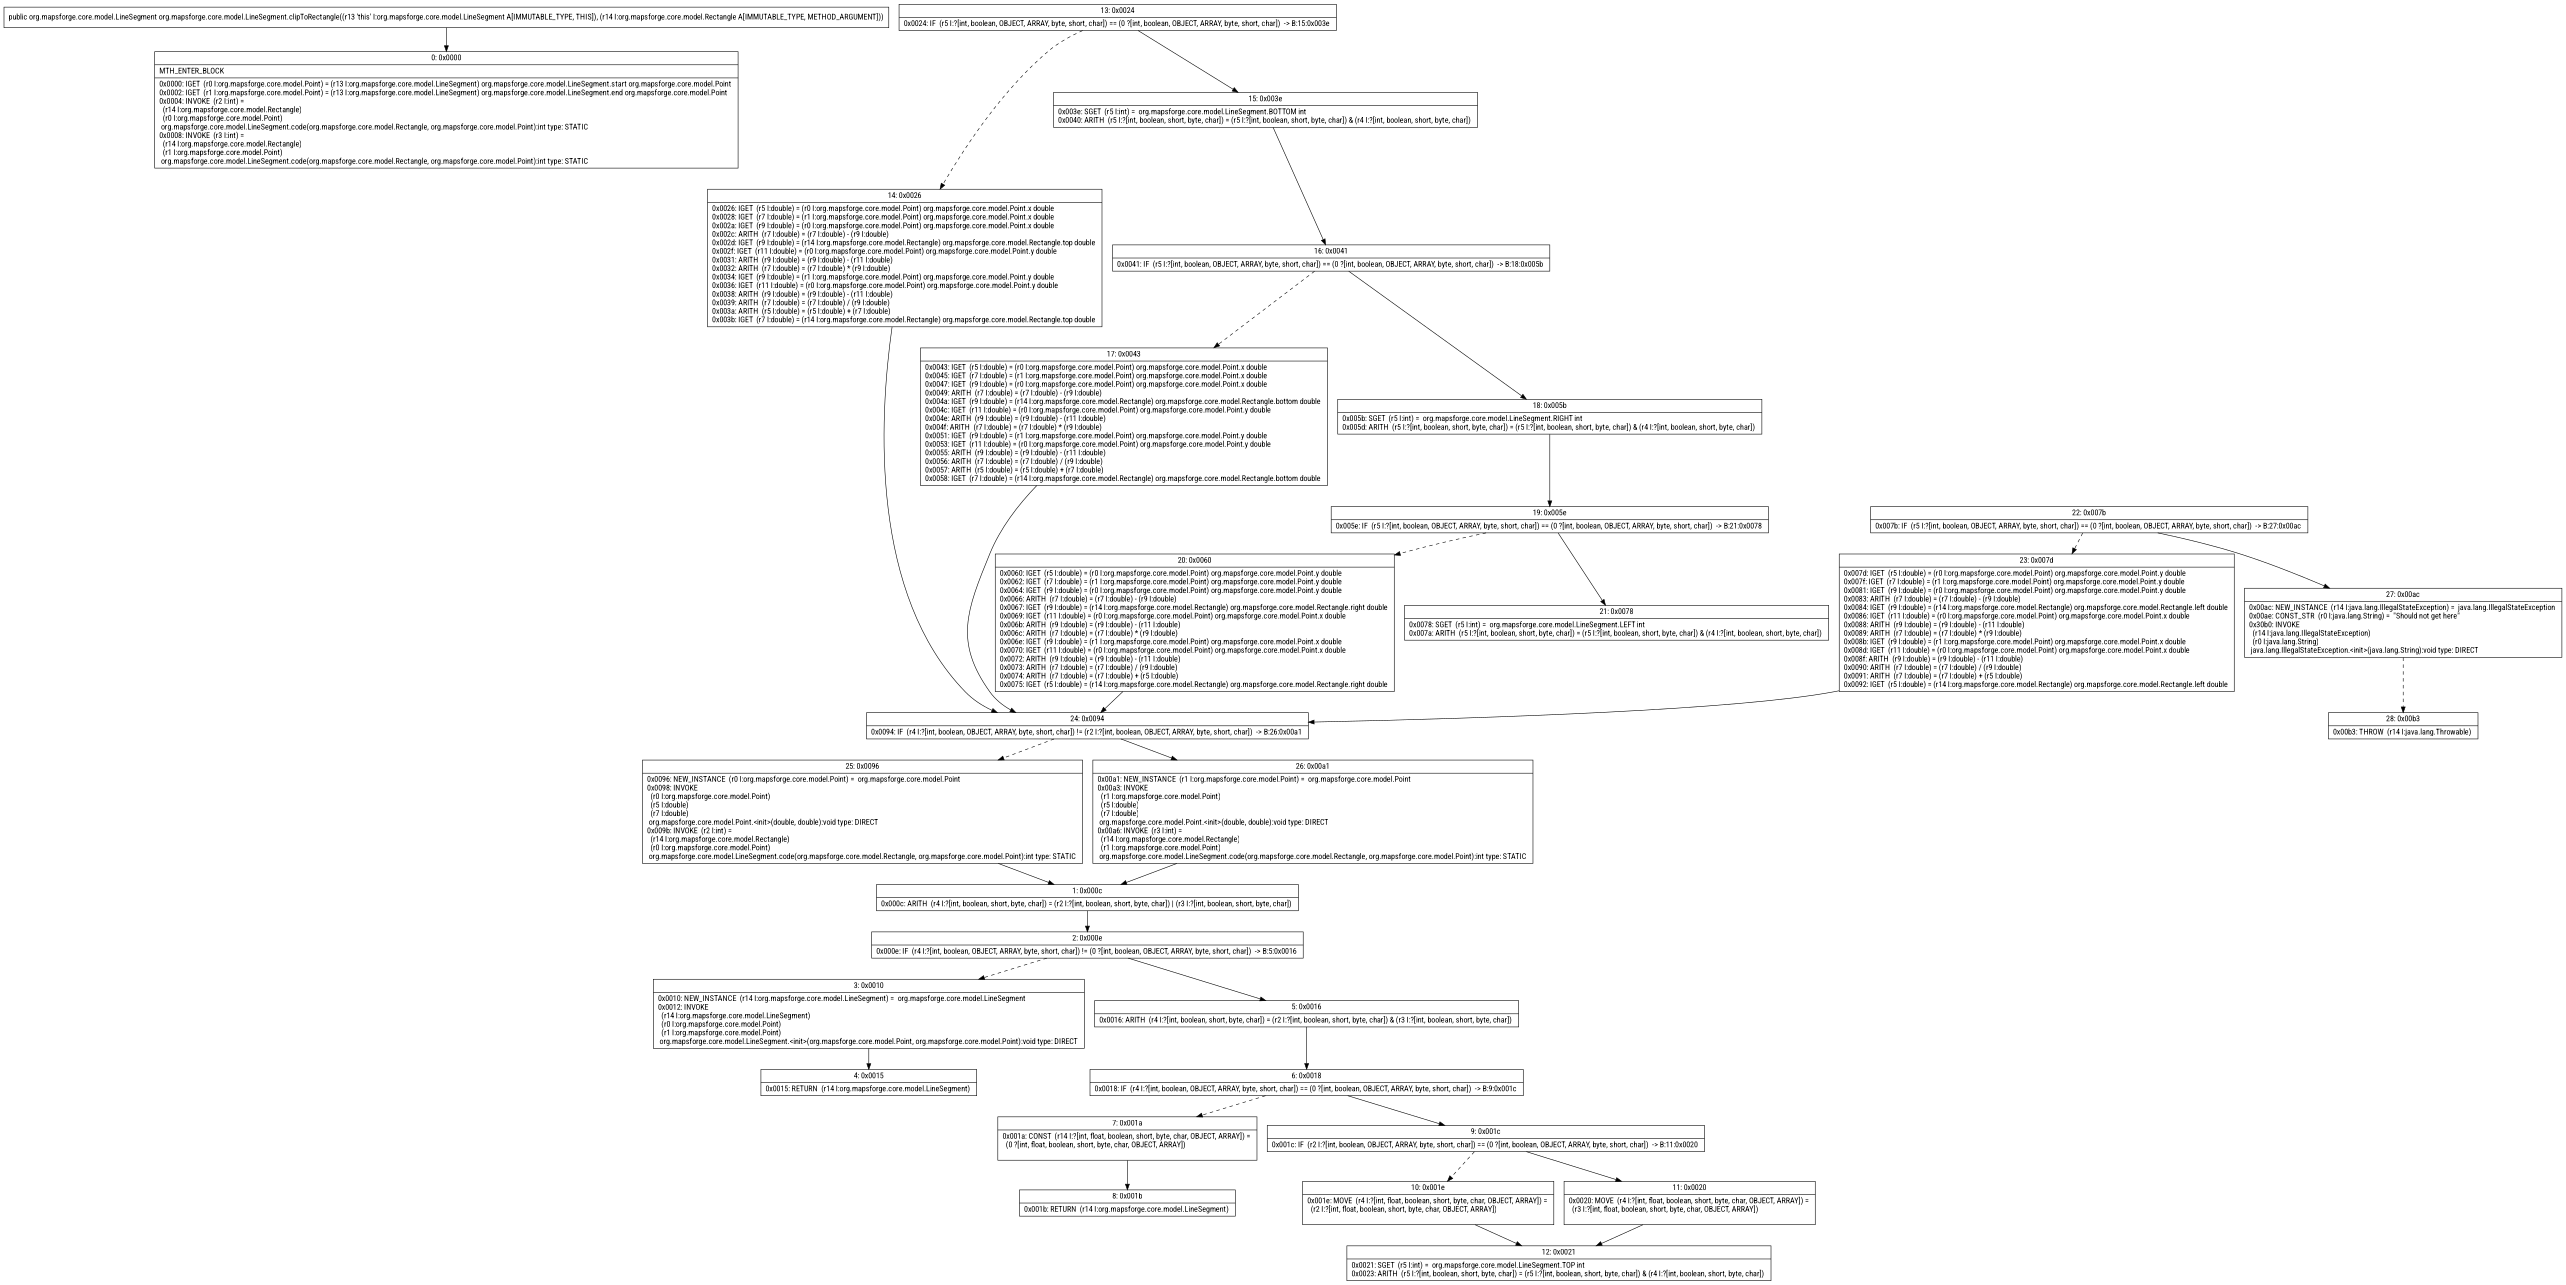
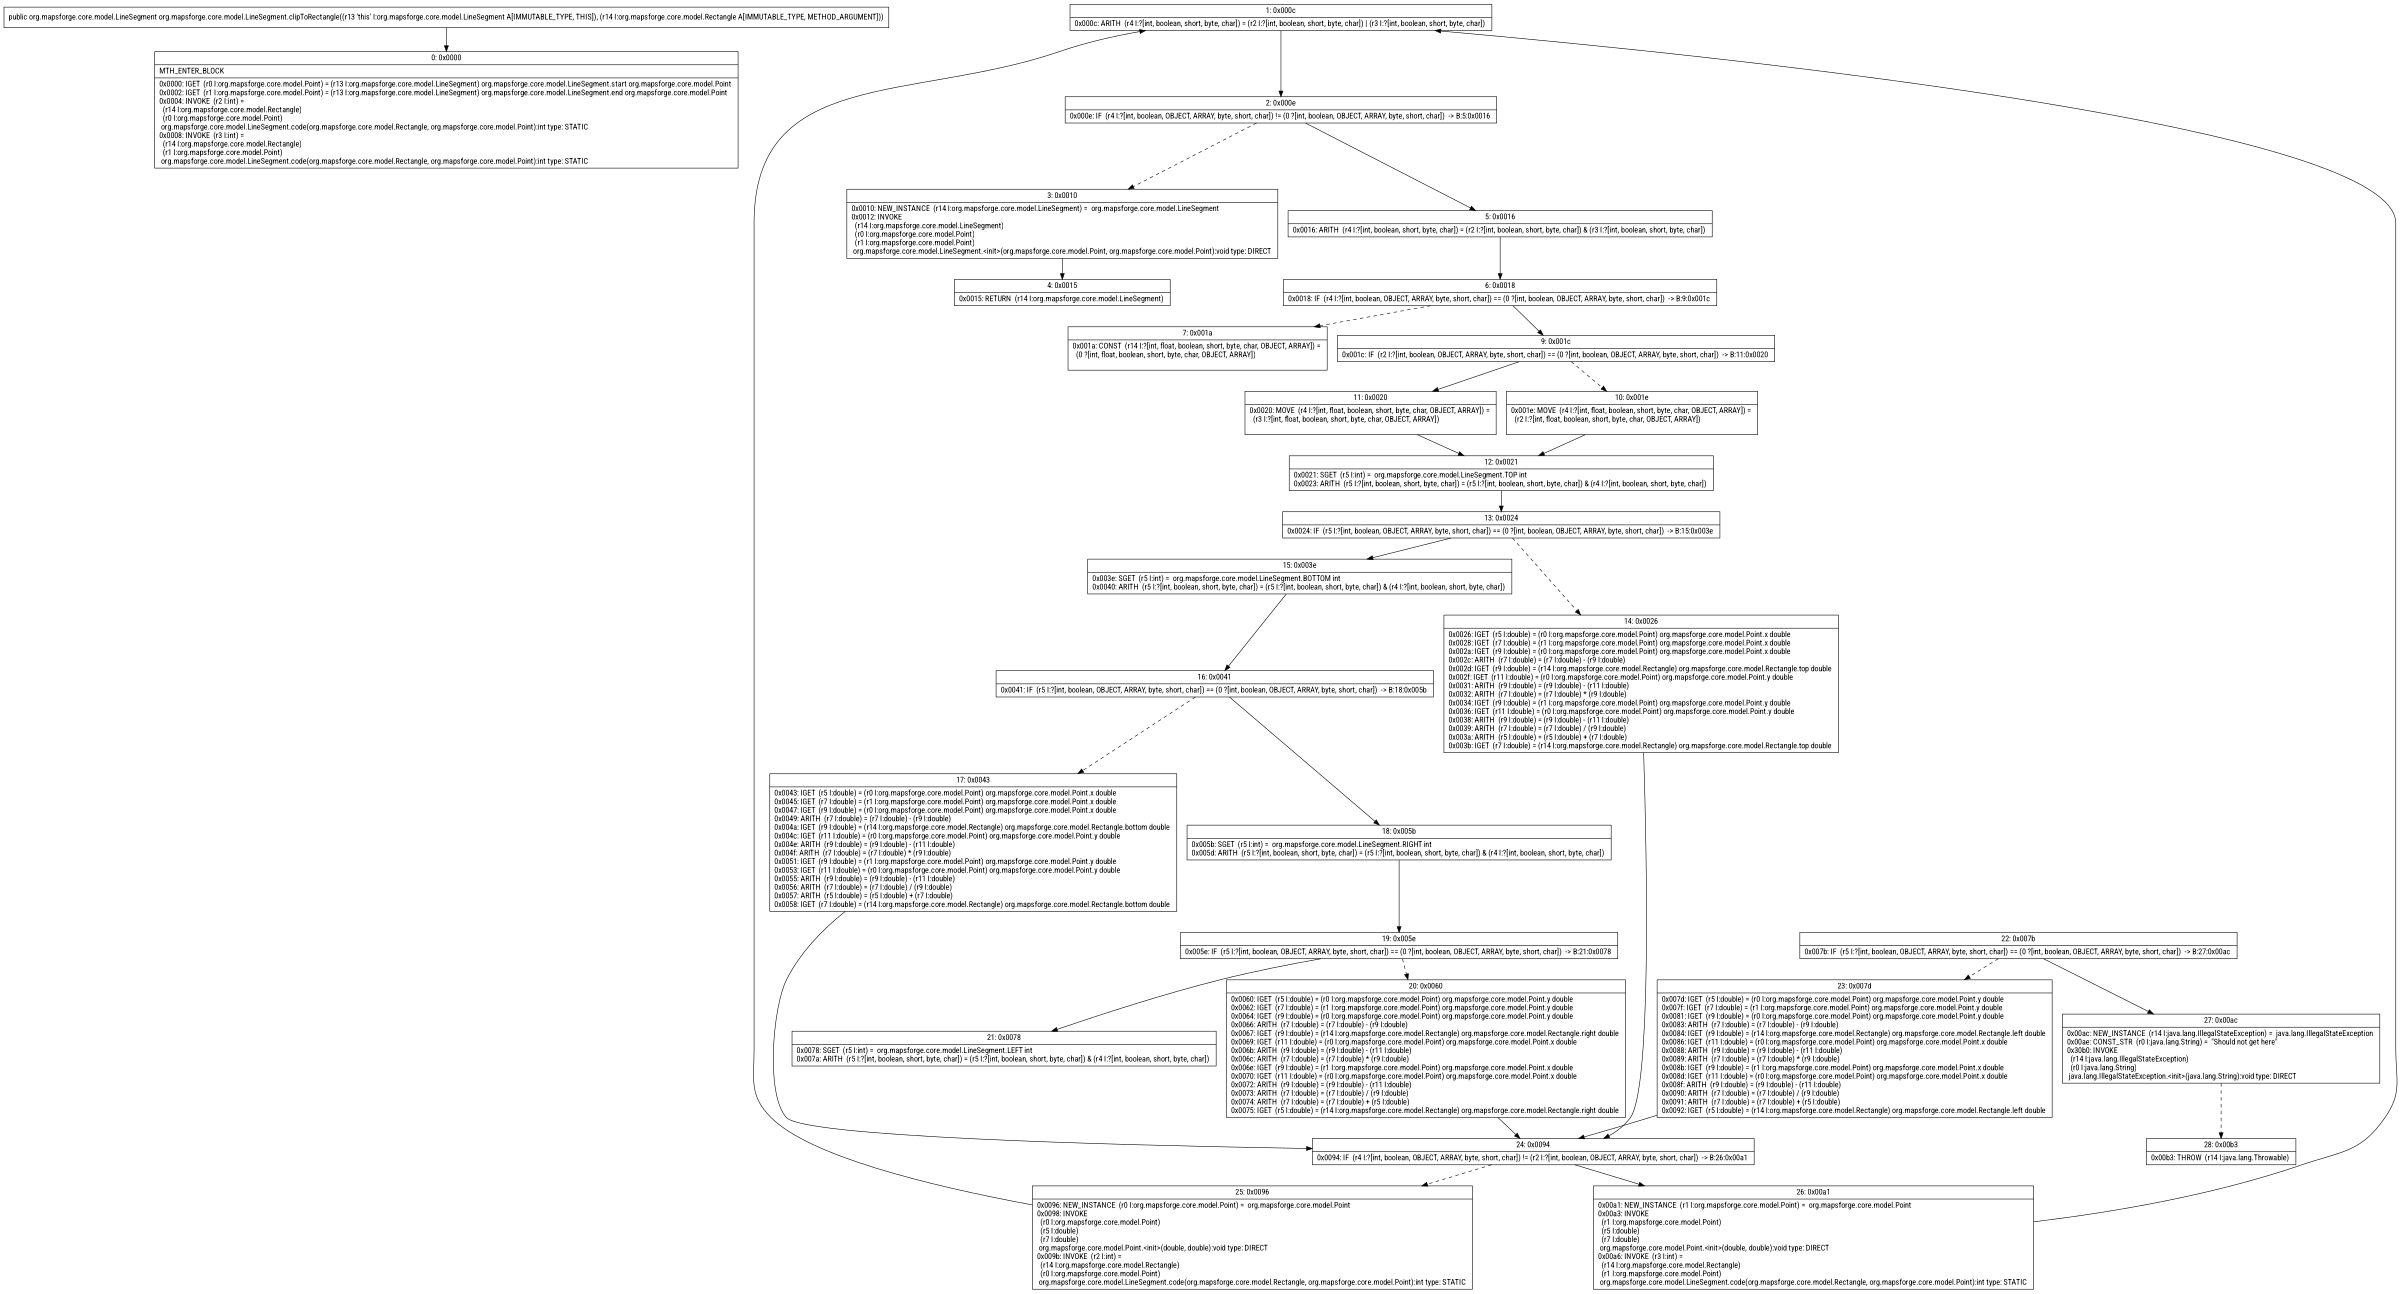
none -> (1501, 498)
(1127, 1203) -> none
